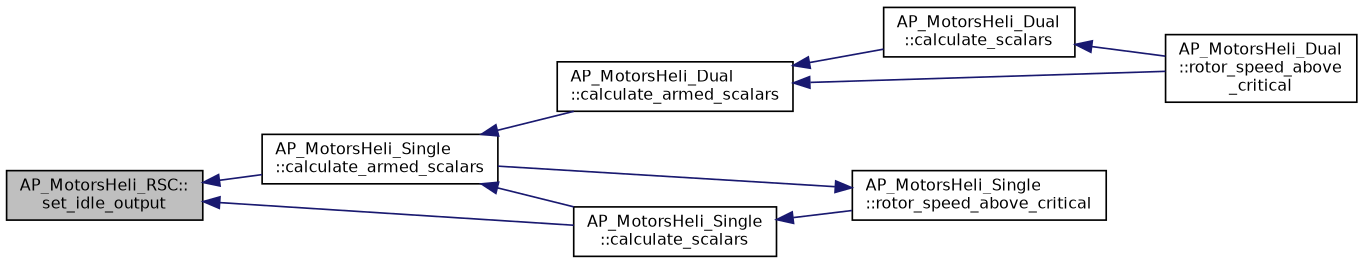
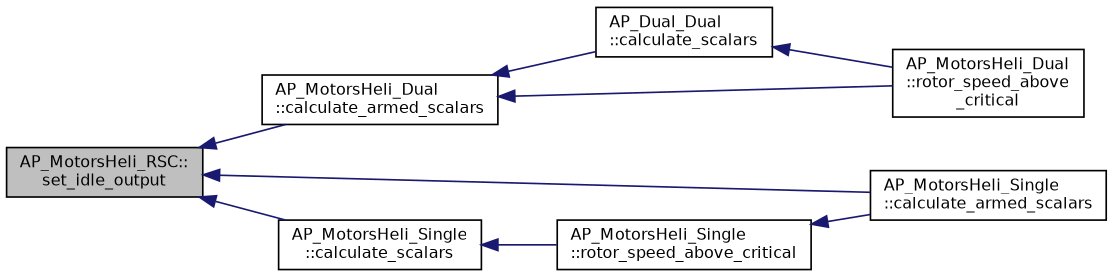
(979, 32) -> (684, 32)
(536, 121) -> (251, 134)
(536, 197) -> none
